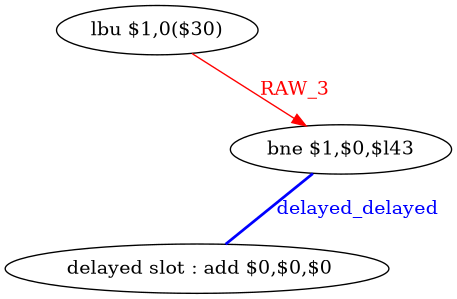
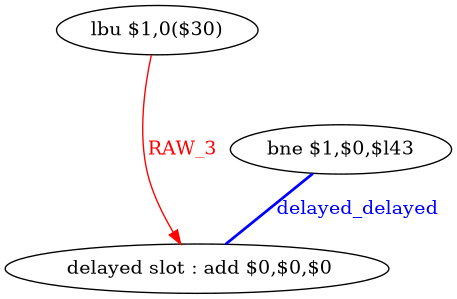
(243, 86) -> (143, 146)
